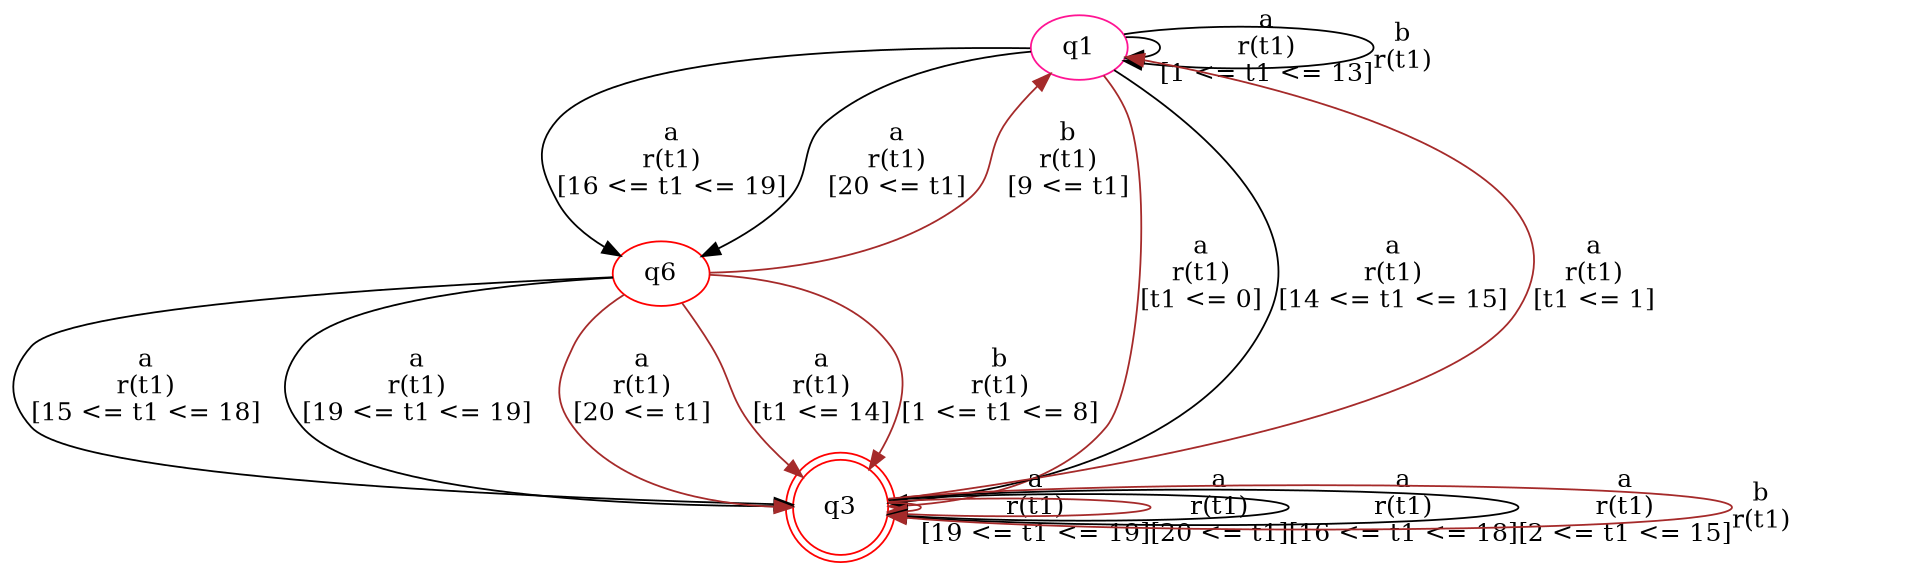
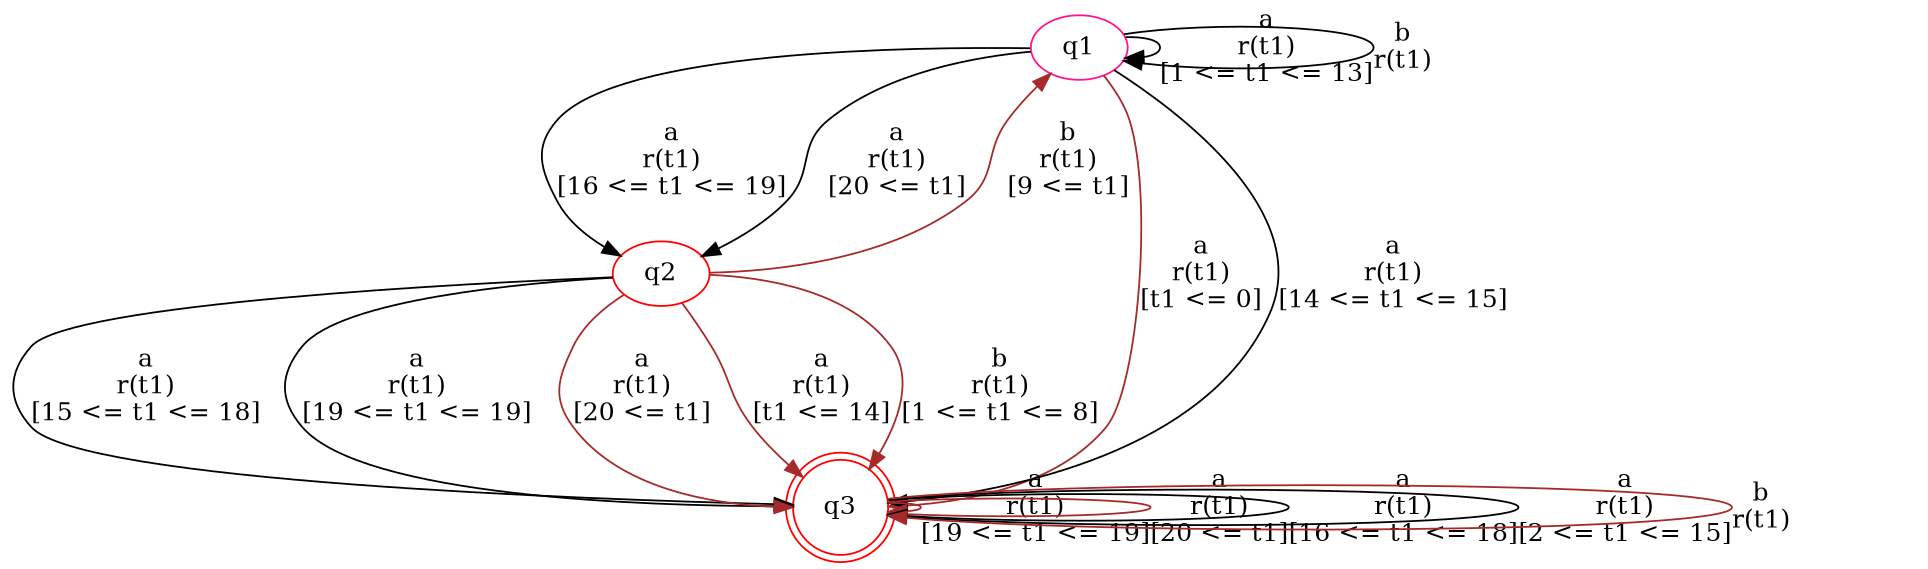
(661, 274) -> (661, 274)
(1459, 359) -> none
